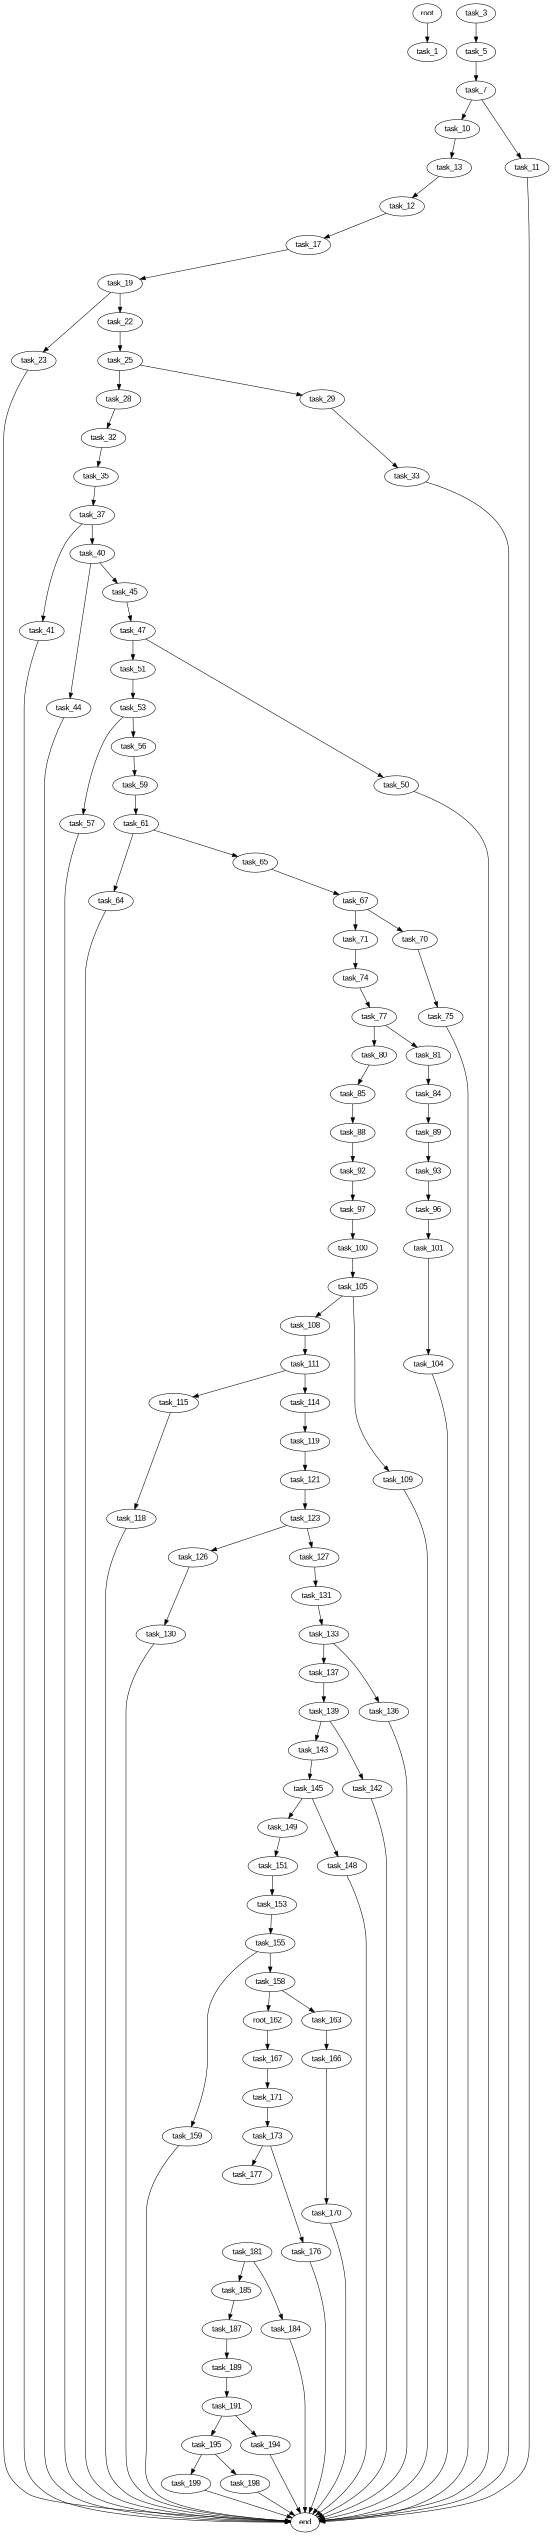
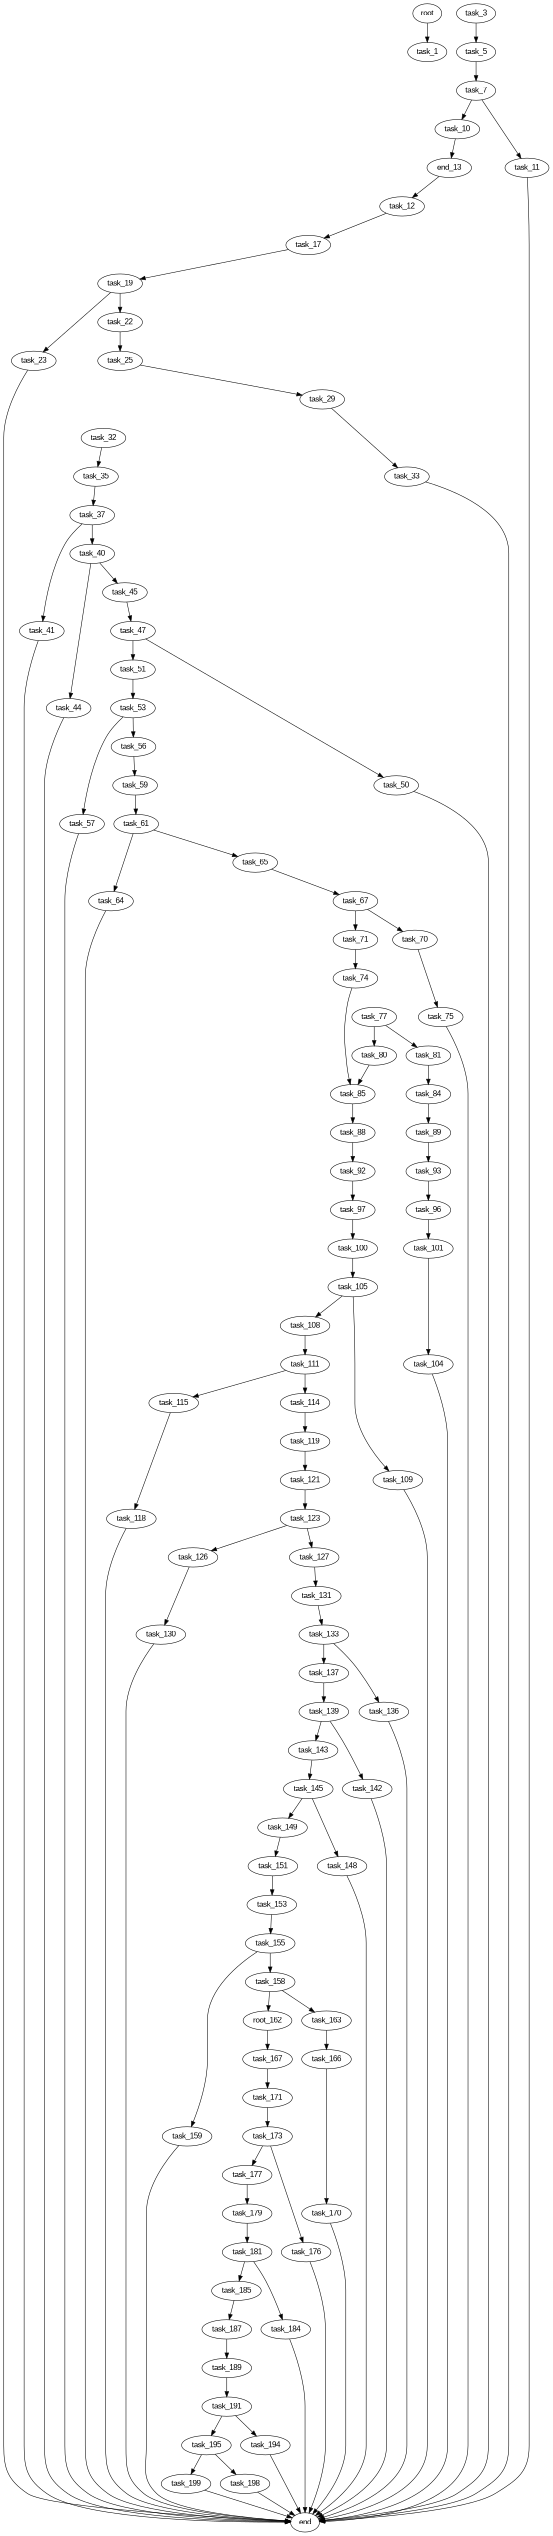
(449, 168) -> (449, 168)
(118, 399) -> none
(364, 995) -> (344, 1033)
none -> (247, 2214)
